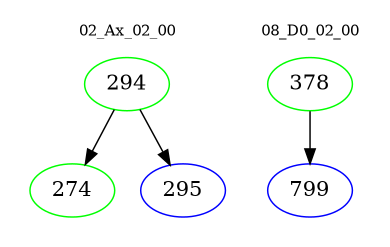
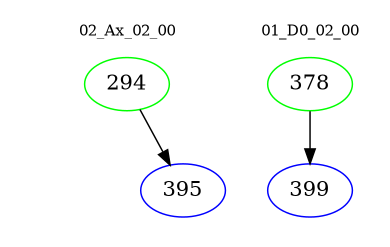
(311, 32) -> (311, 32)
(72, 190) -> none
(183, 190) -> (183, 190)
(310, 190) -> (310, 190)
